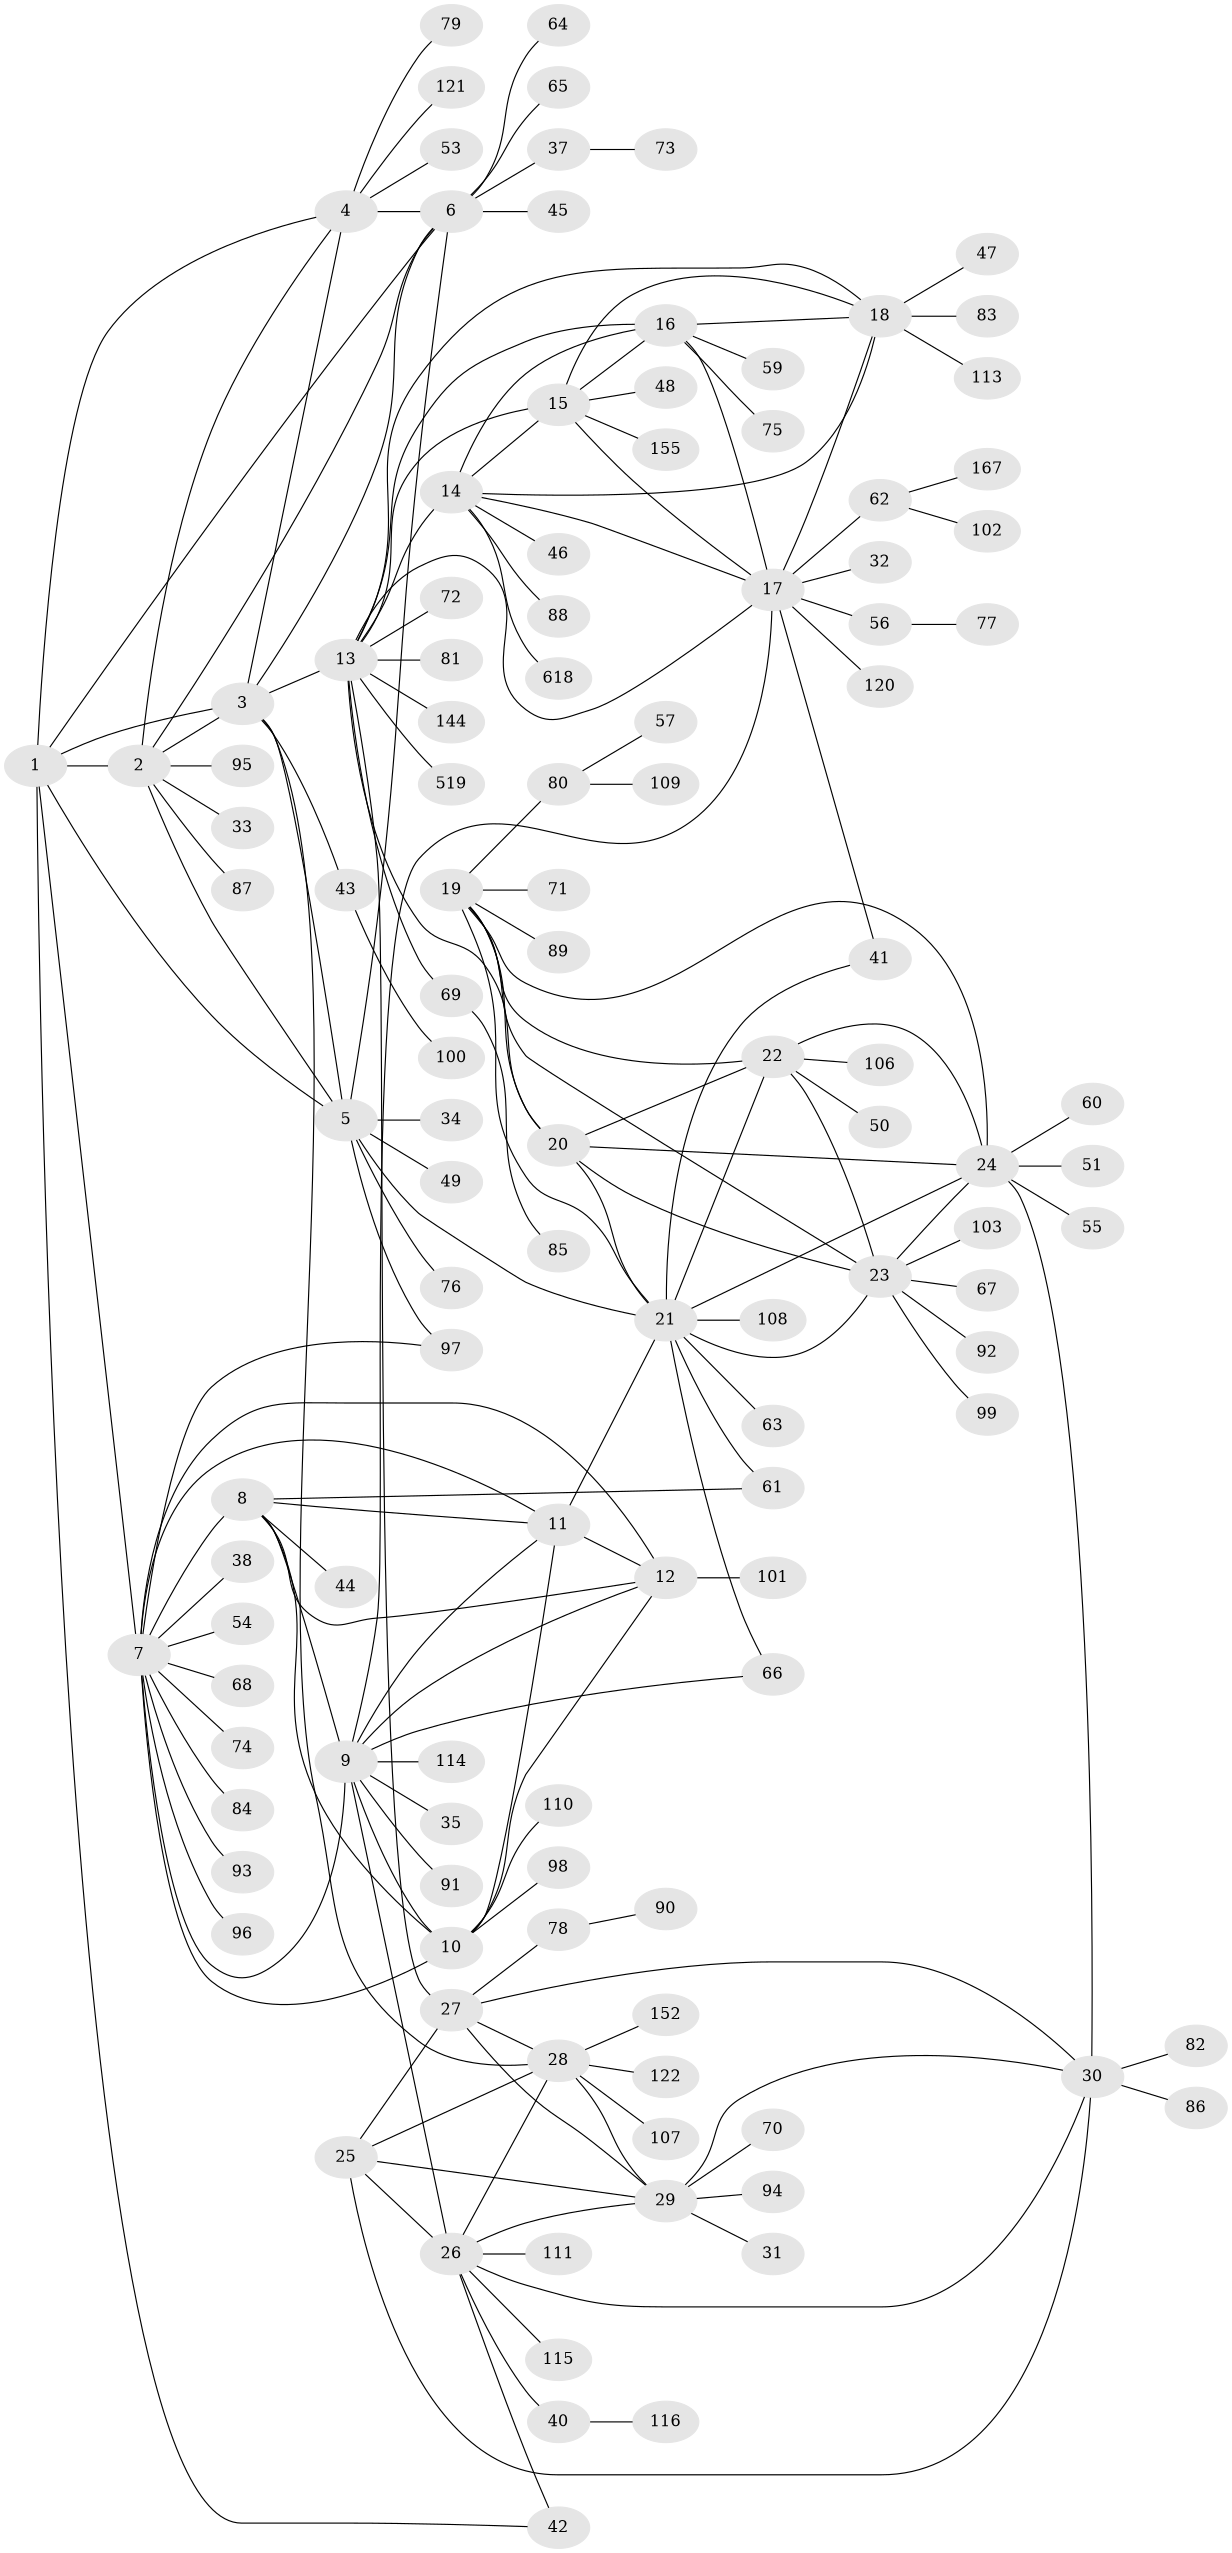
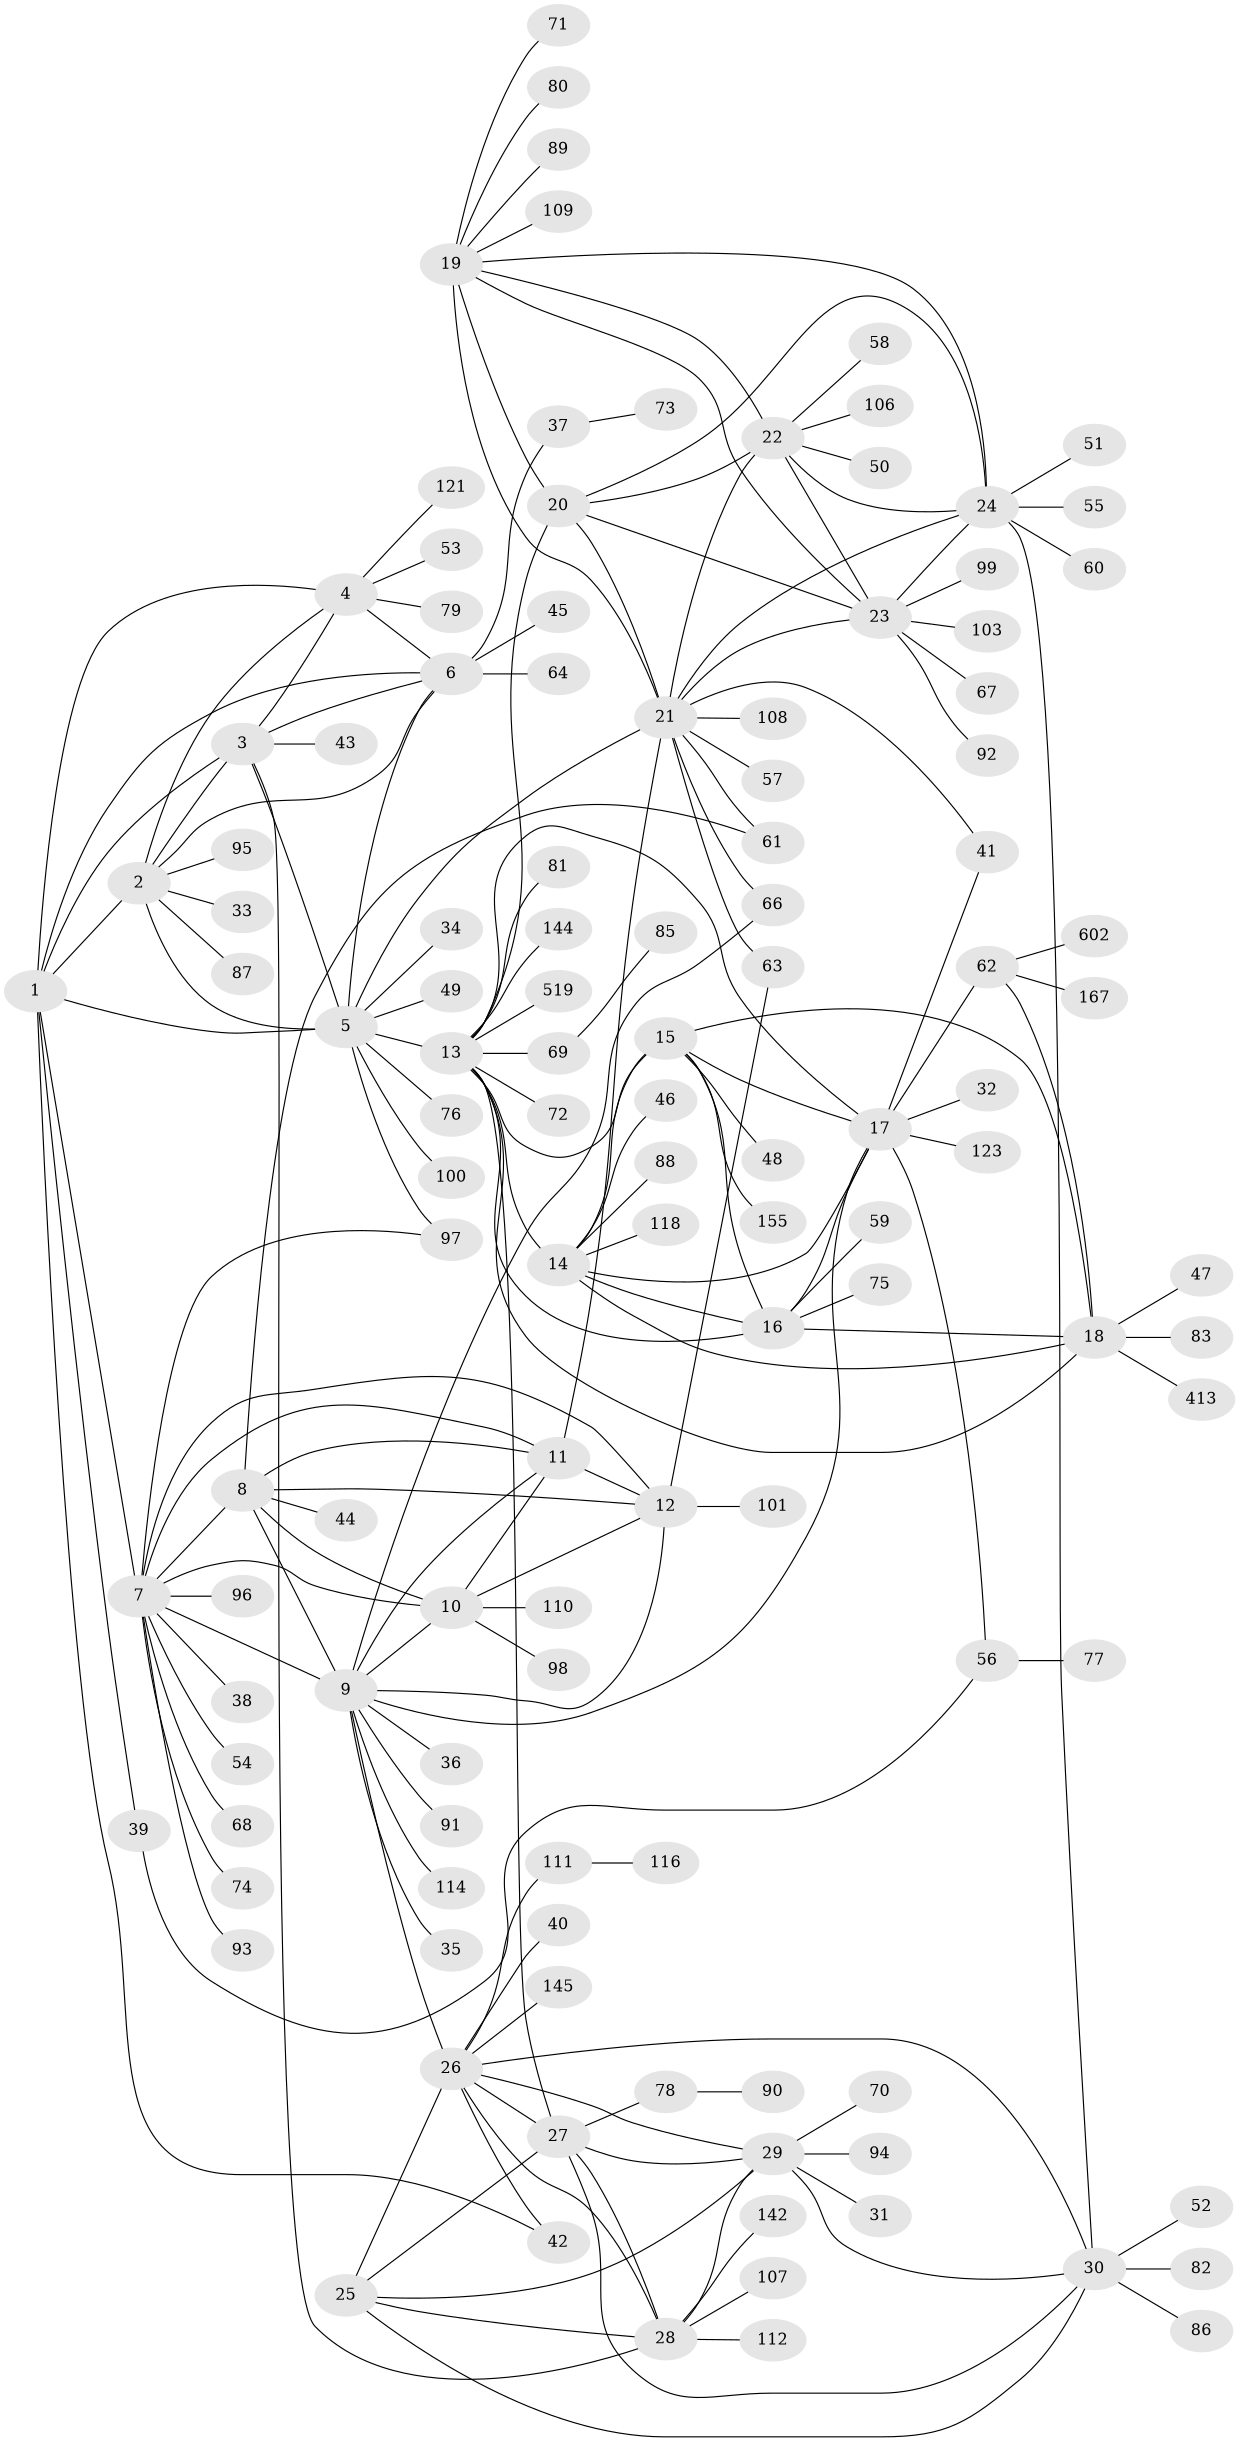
(559, 87) -> none
none -> (880, 344)
(987, 378) -> (1202, 1400)
(831, 454) -> (1068, 1145)
(987, 531) -> (1095, 936)
(559, 678) -> (666, 1225)
(294, 682) -> (399, 1040)
(880, 687) -> (987, 1152)
(612, 753) -> (719, 749)
(611, 784) -> (505, 238)
(398, 996) -> (391, 1106)
none -> (719, 1237)
none -> (451, 1764)
(243, 1810) -> none
none -> (139, 1831)
(666, 2015) -> (773, 2340)
(666, 2077) -> (773, 2216)
none -> (505, 2103)
none -> (1202, 2207)
(559, 2360) -> (559, 1987)
(611, 2422) -> (612, 1863)
